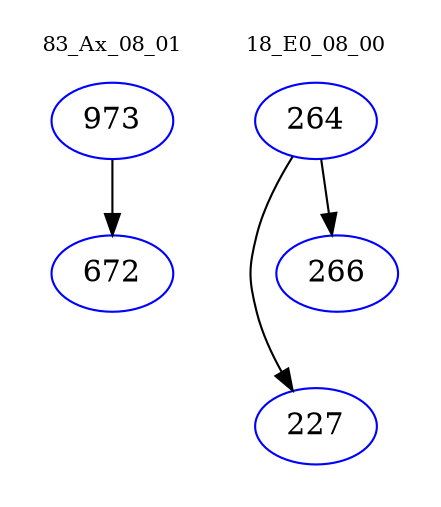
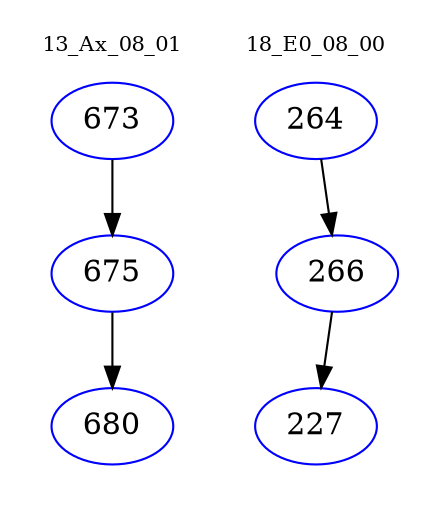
(112, 46) -> (112, 46)
(112, 121) -> (112, 121)
(251, 263) -> (328, 339)
(112, 274) -> (112, 274)
none -> (112, 426)
